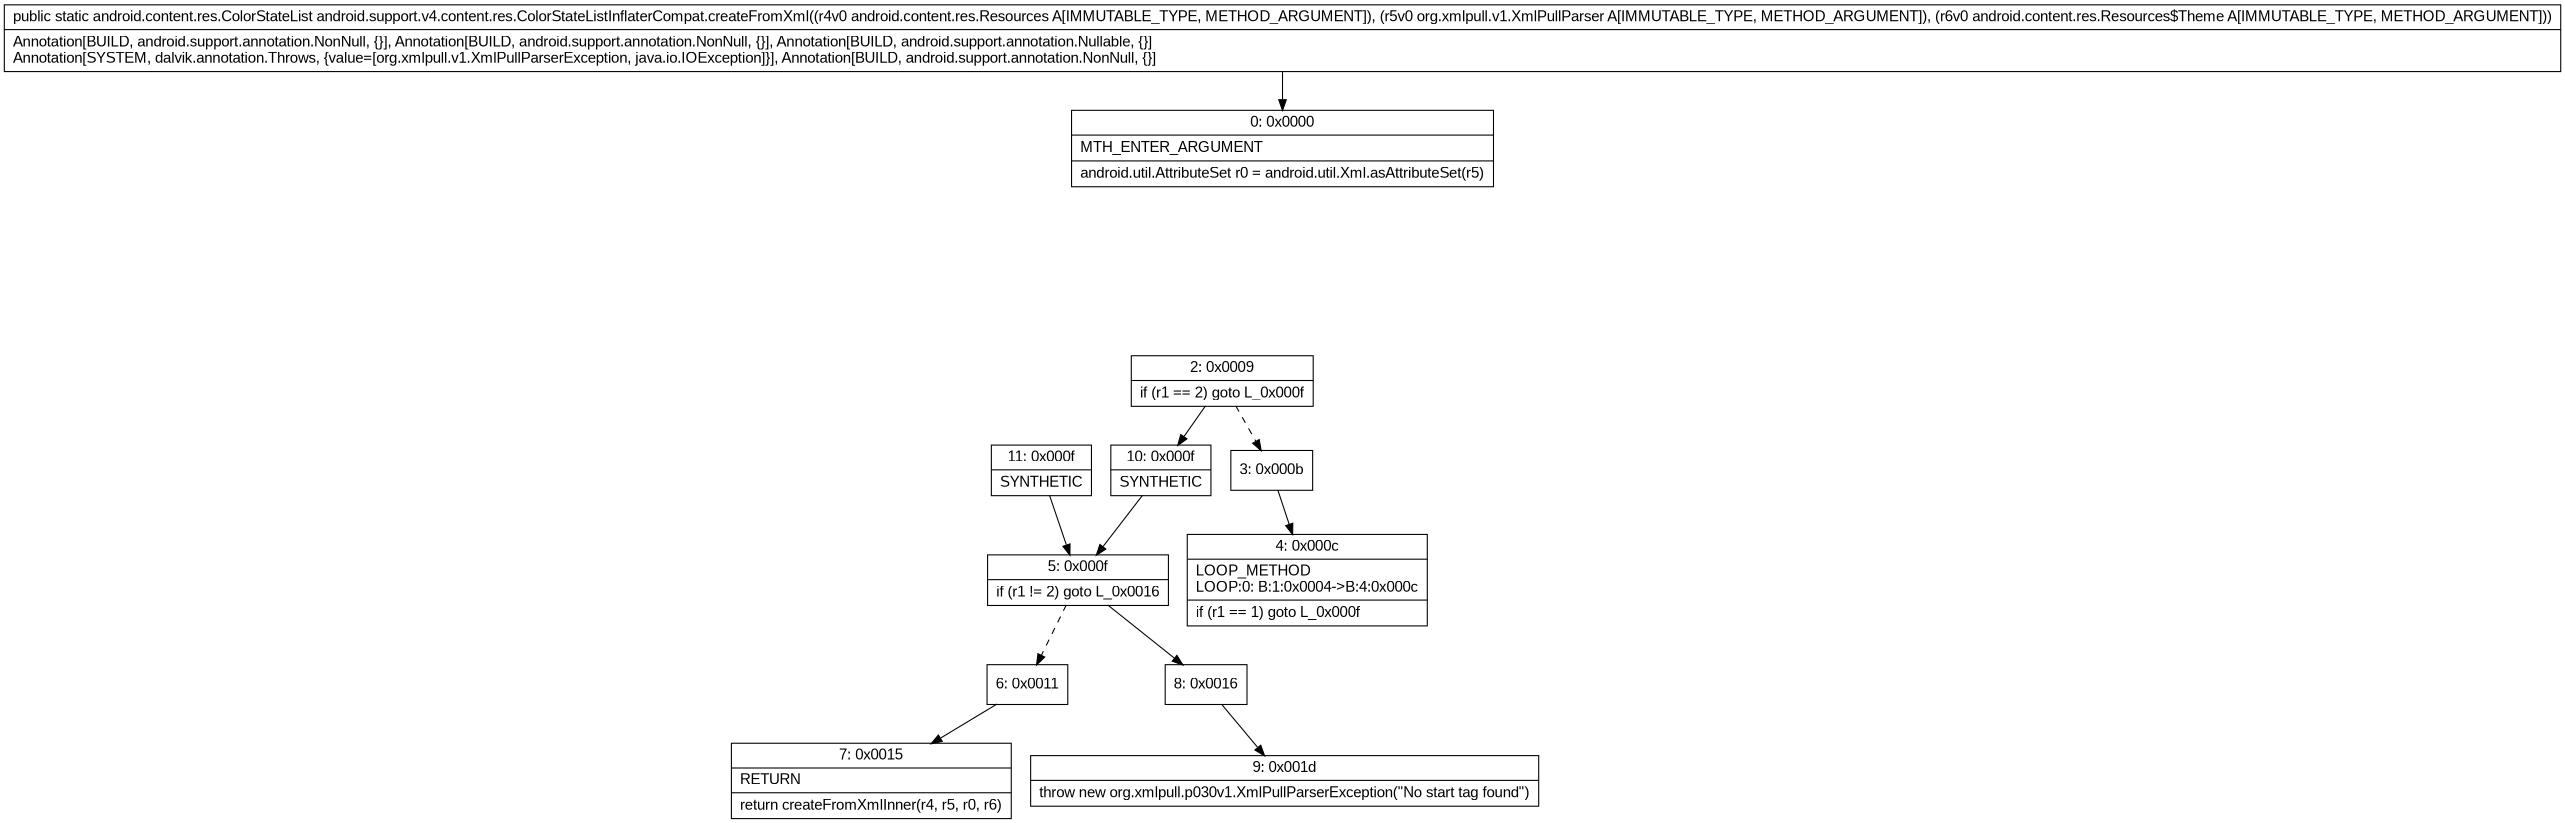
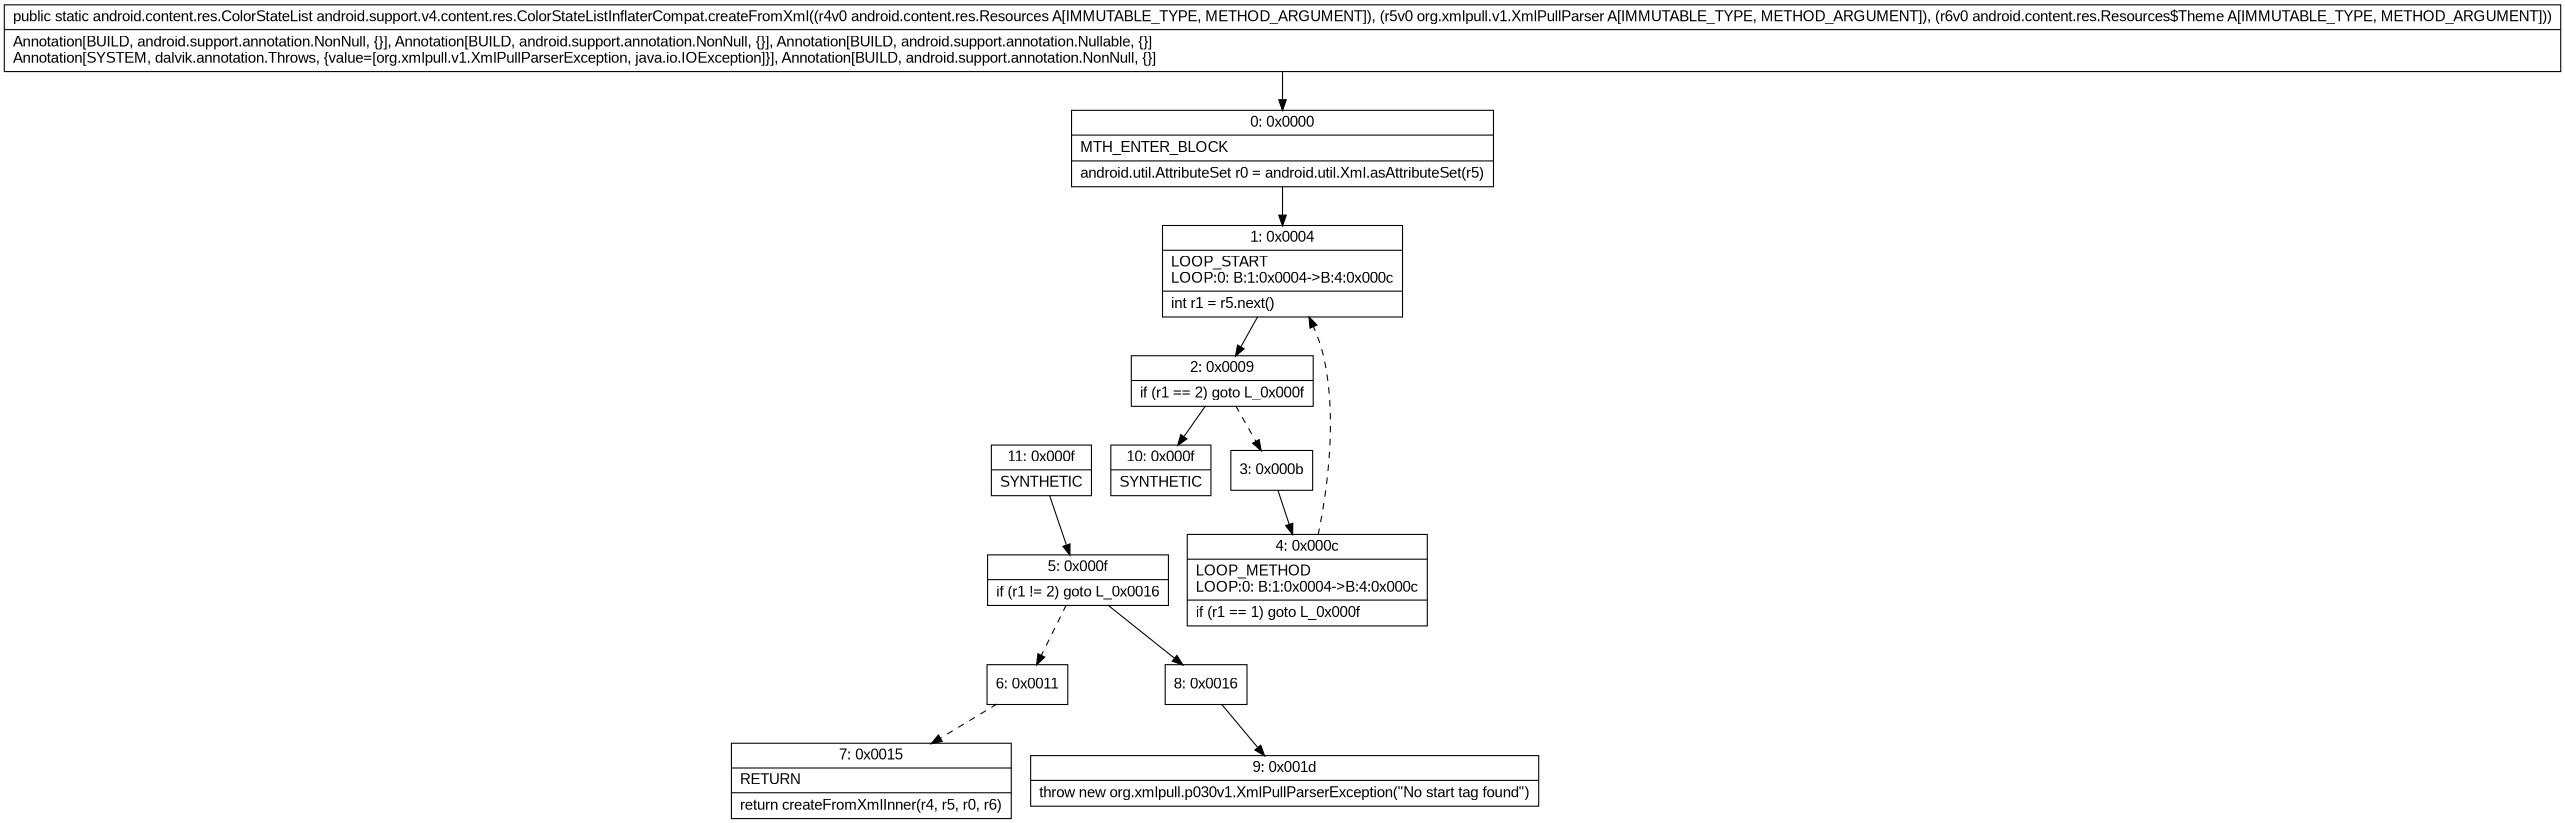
(1172, 147) -> (1154, 147)
none -> (1283, 271)
(1123, 521) -> none
(969, 721) -> (969, 721)
